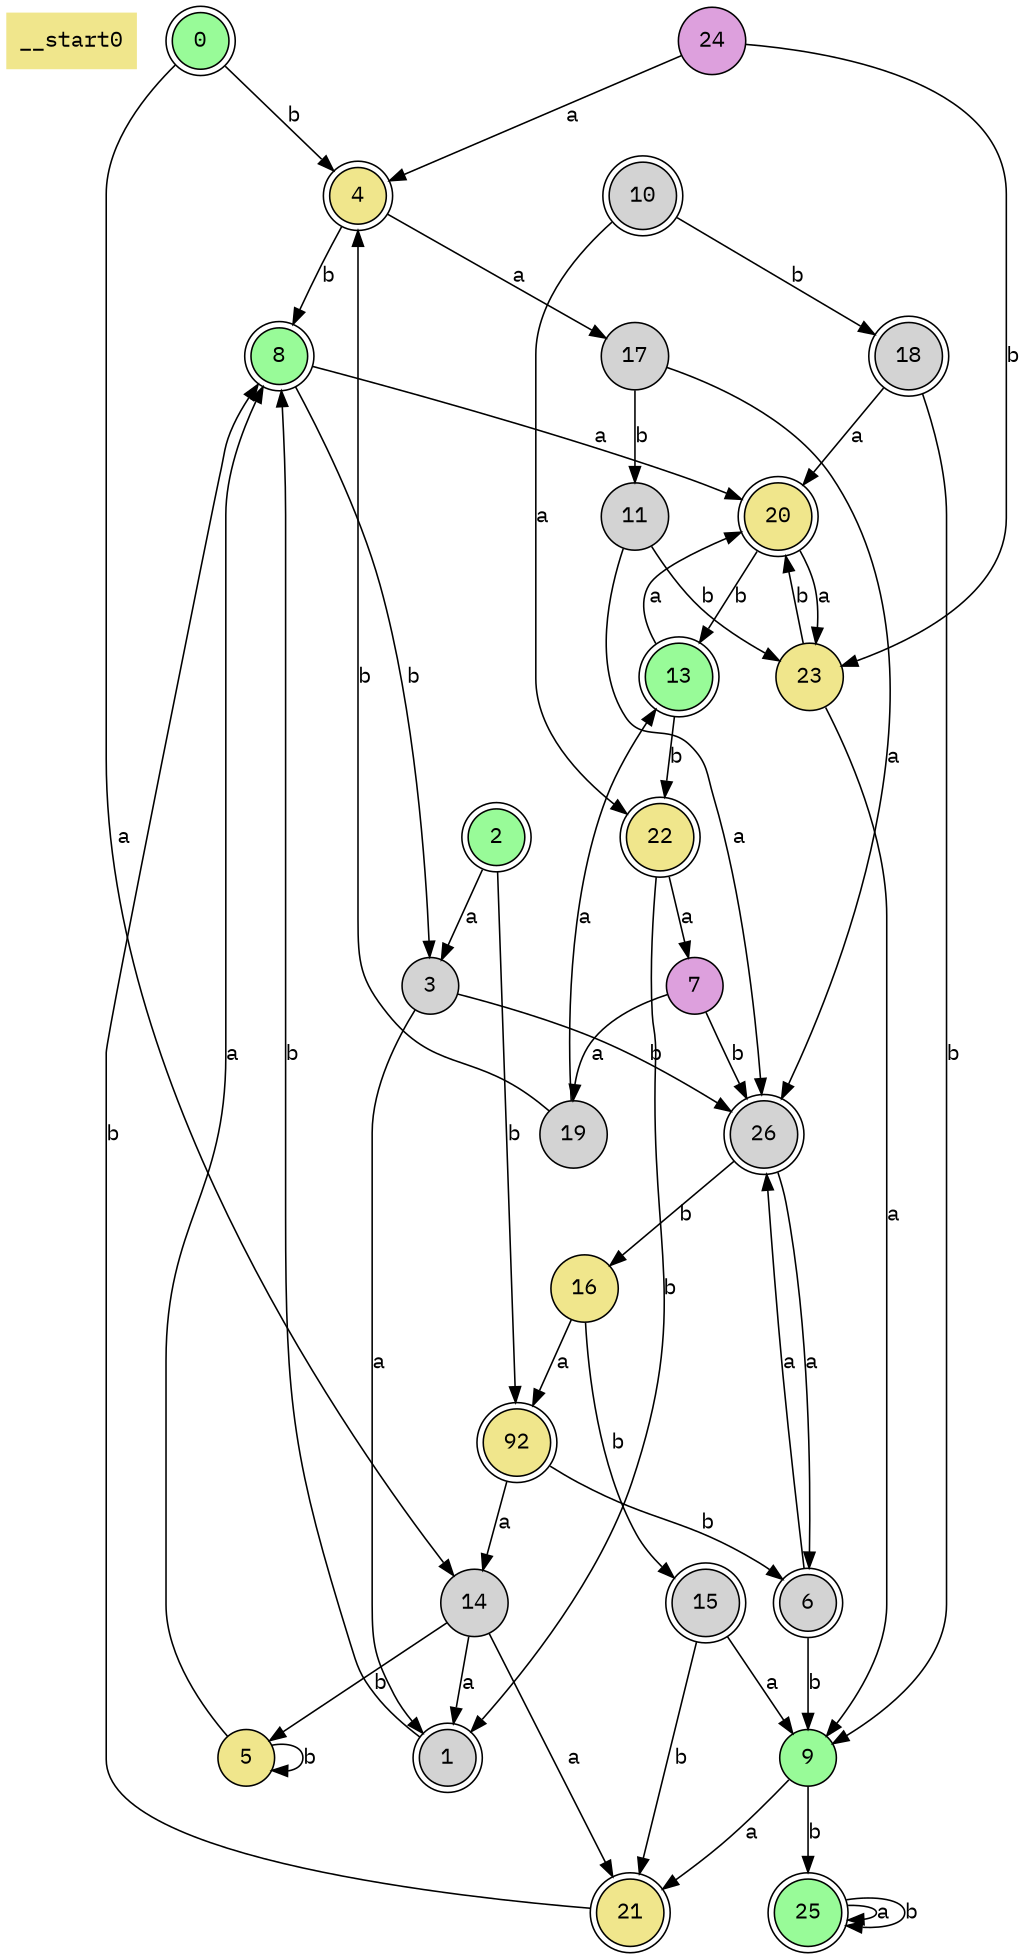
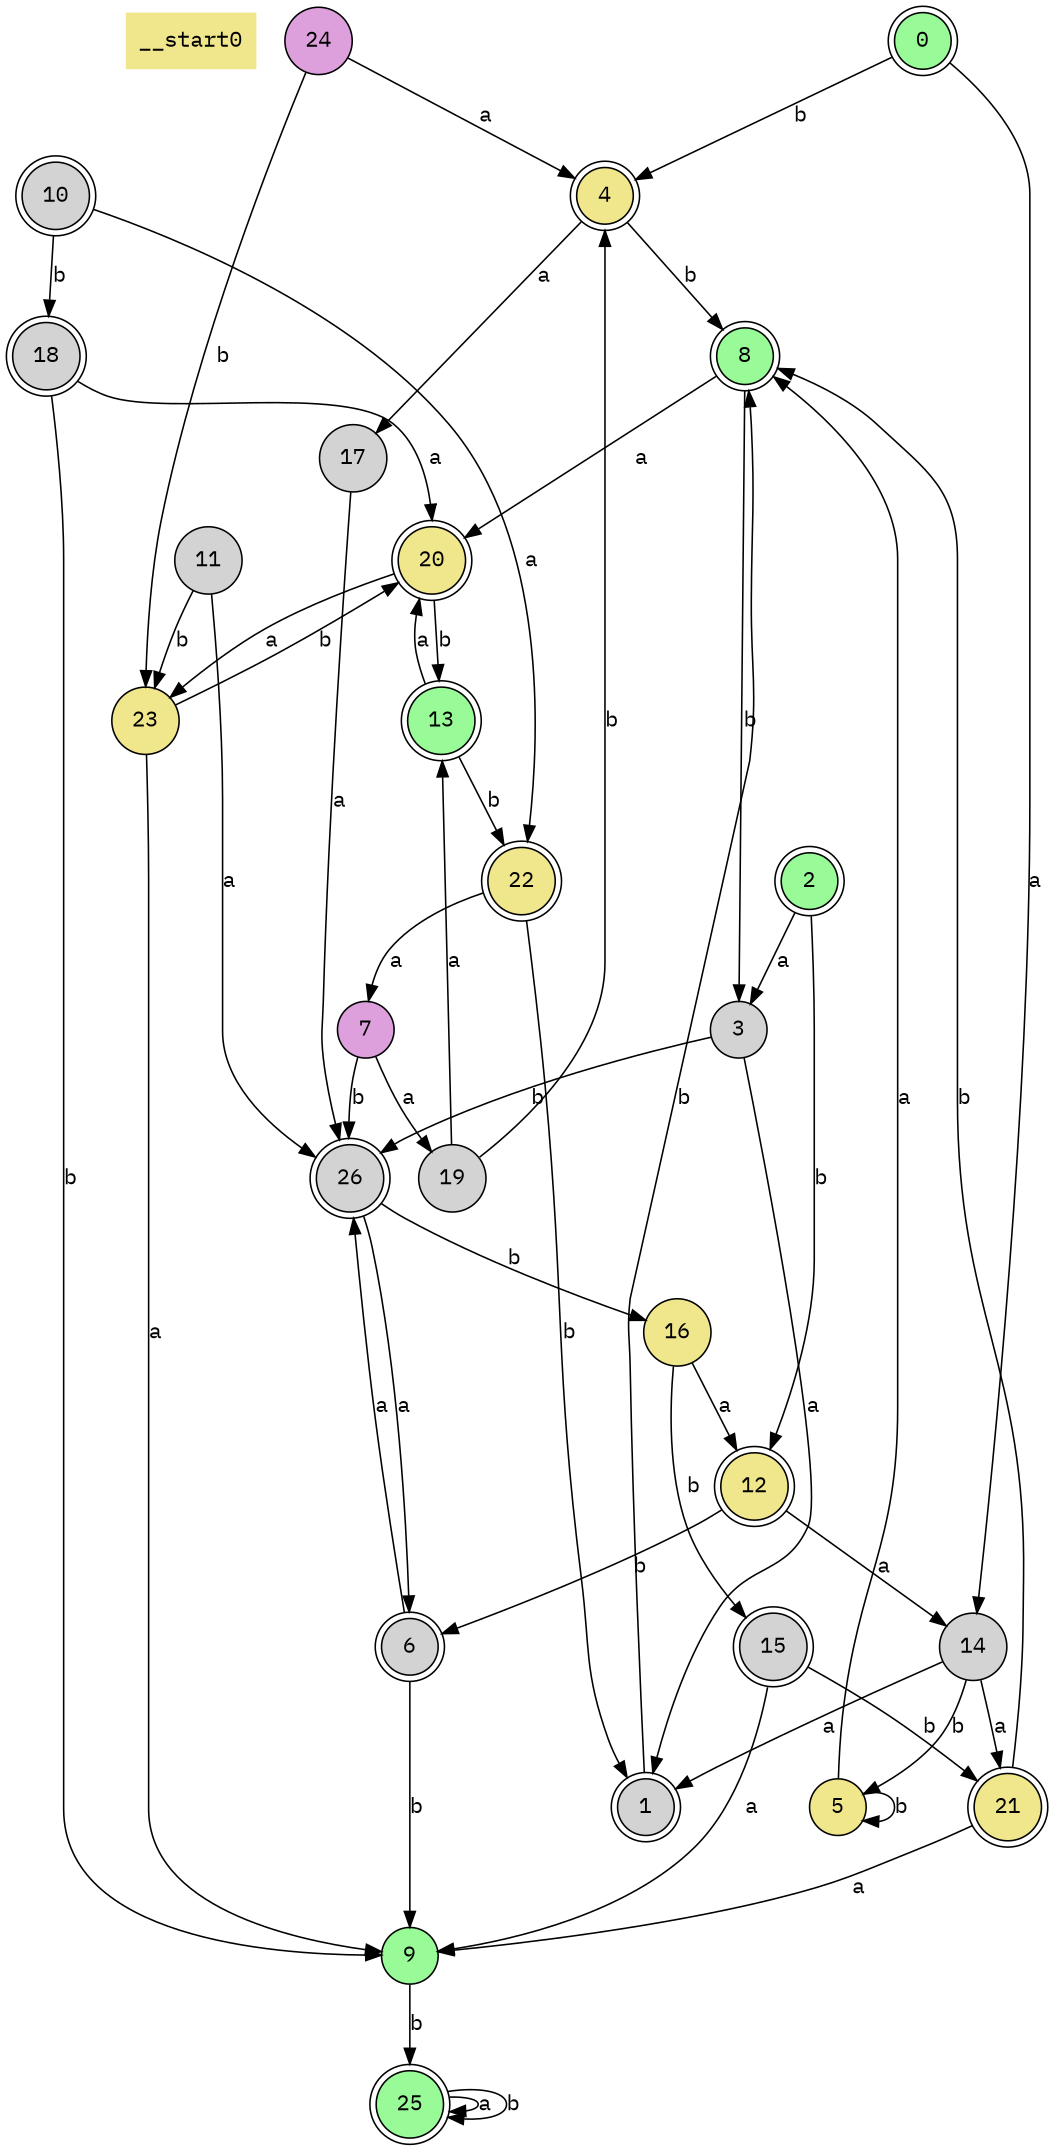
(635, 428) -> none
(517, 1443) -> (754, 1487)
(735, 1833) -> (719, 1911)
